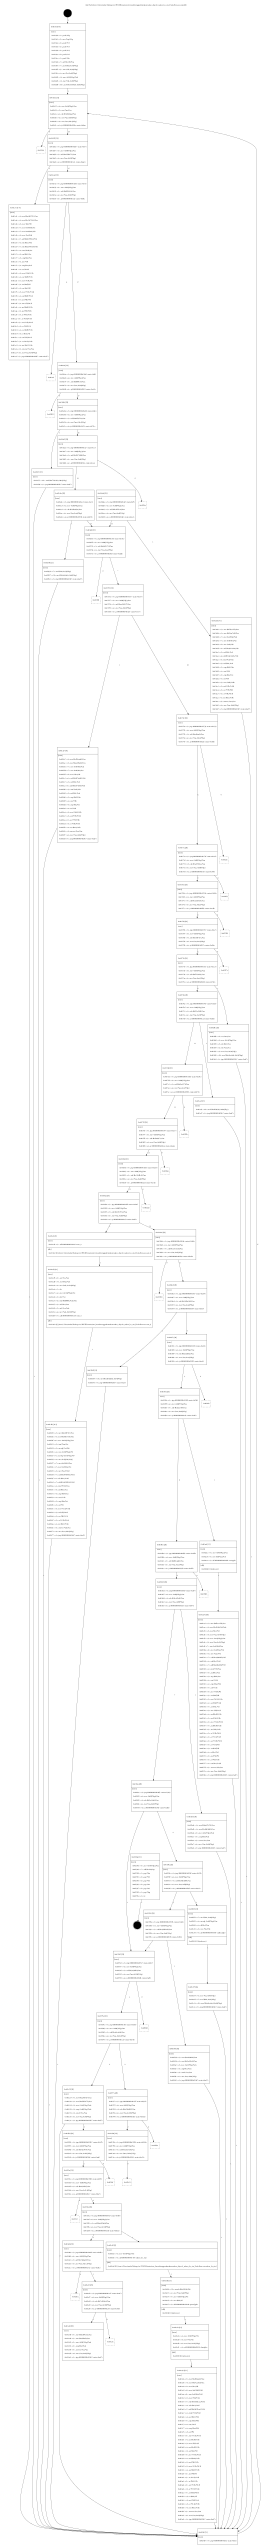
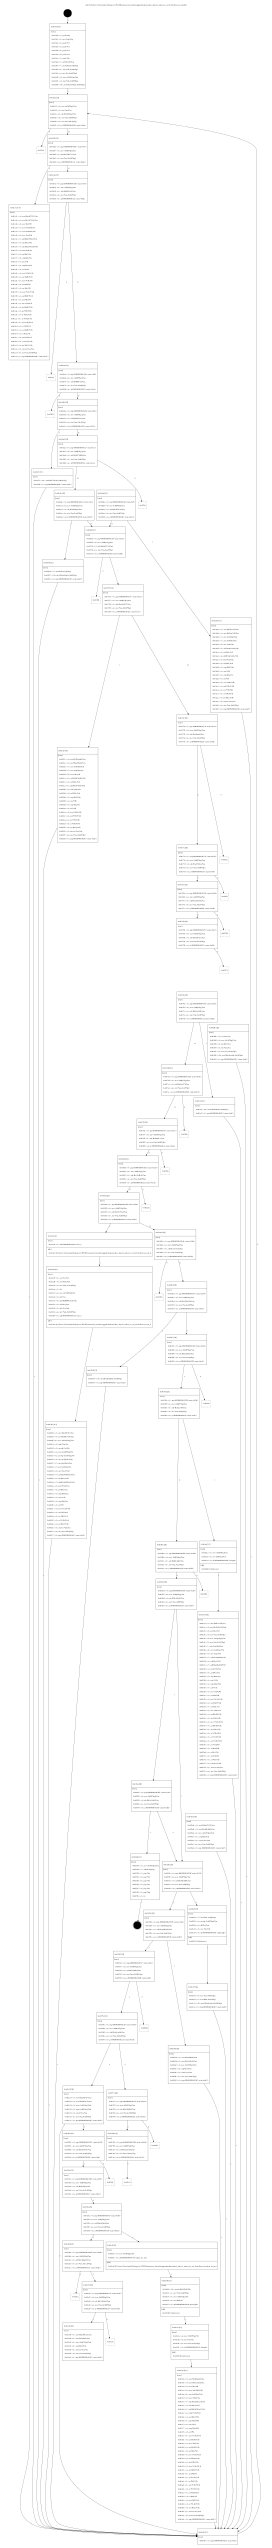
(197, 970) -> none
(189, 1711) -> (179, 1735)
(126, 1879) -> (149, 1832)
(75, 2219) -> none
